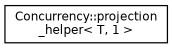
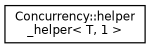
(86, 24) -> (75, 24)
